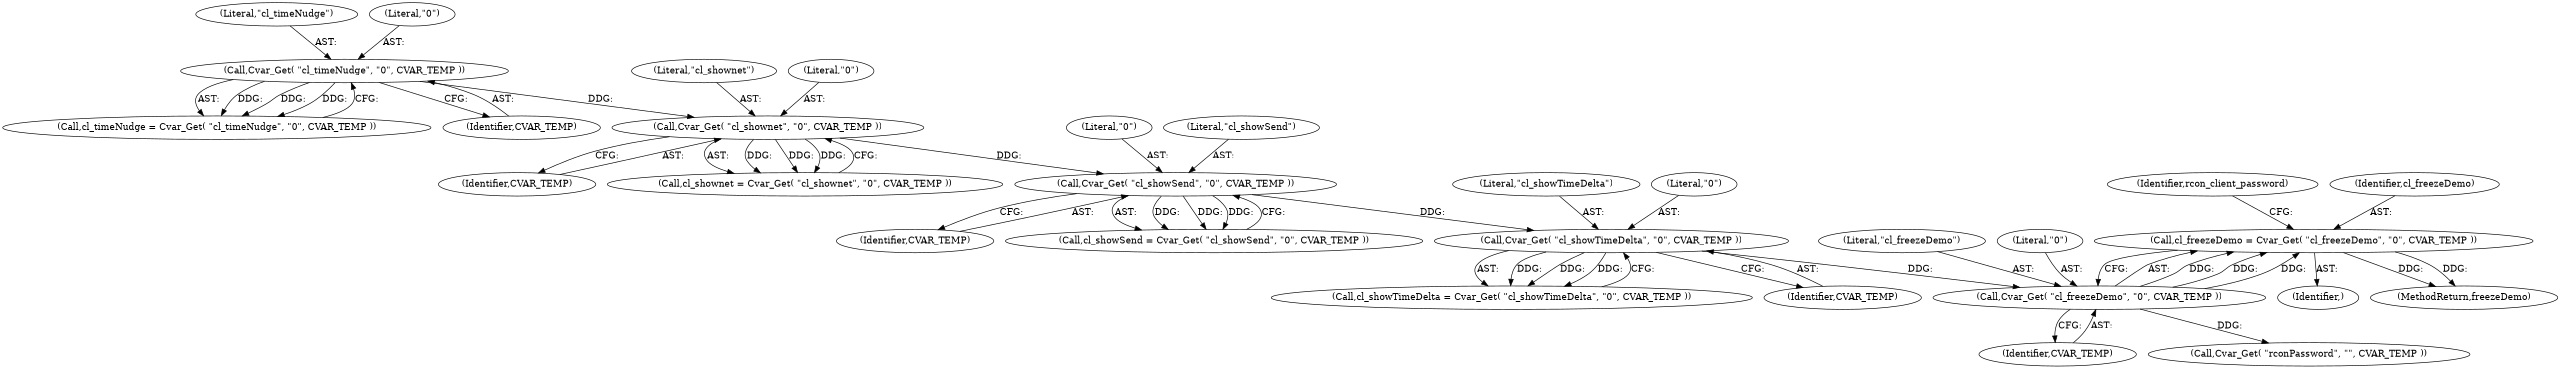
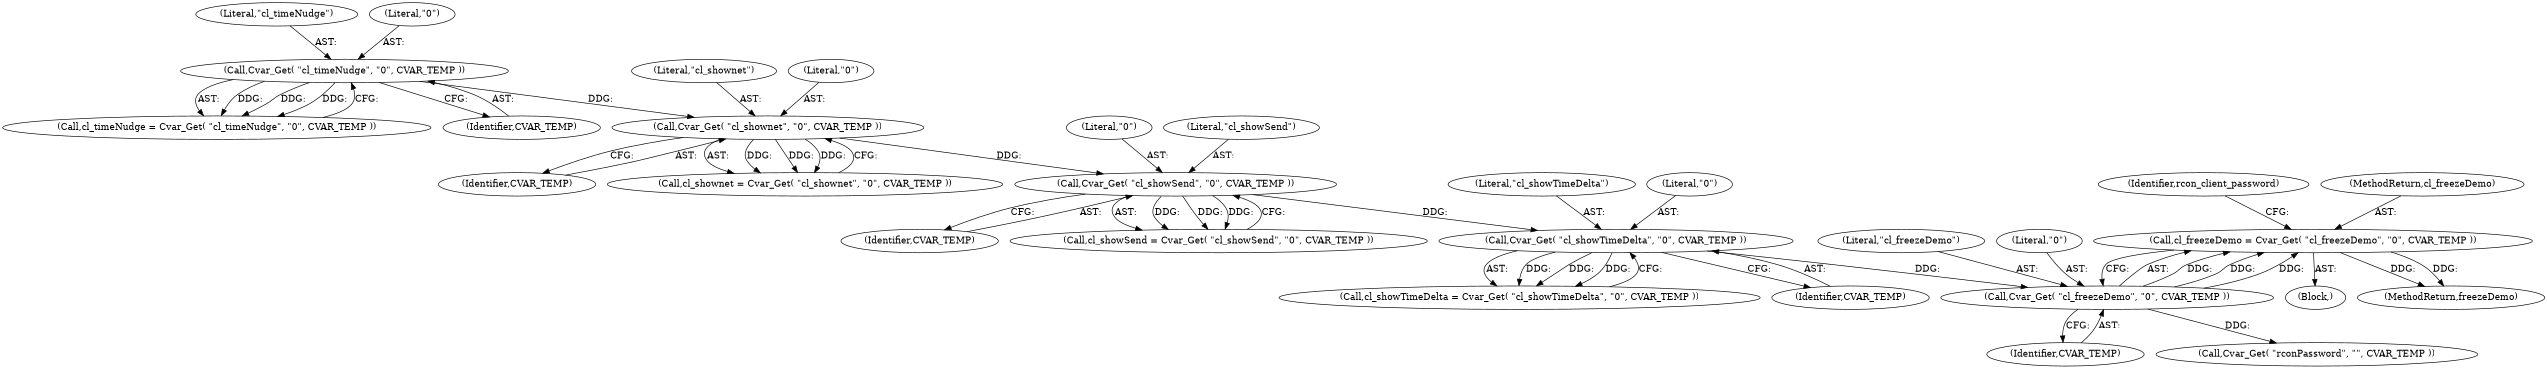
(2415, 184) -> (2422, 184)
(2318, 298) -> (2316, 298)
